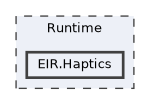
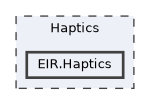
(75, 29) -> (75, 29)
